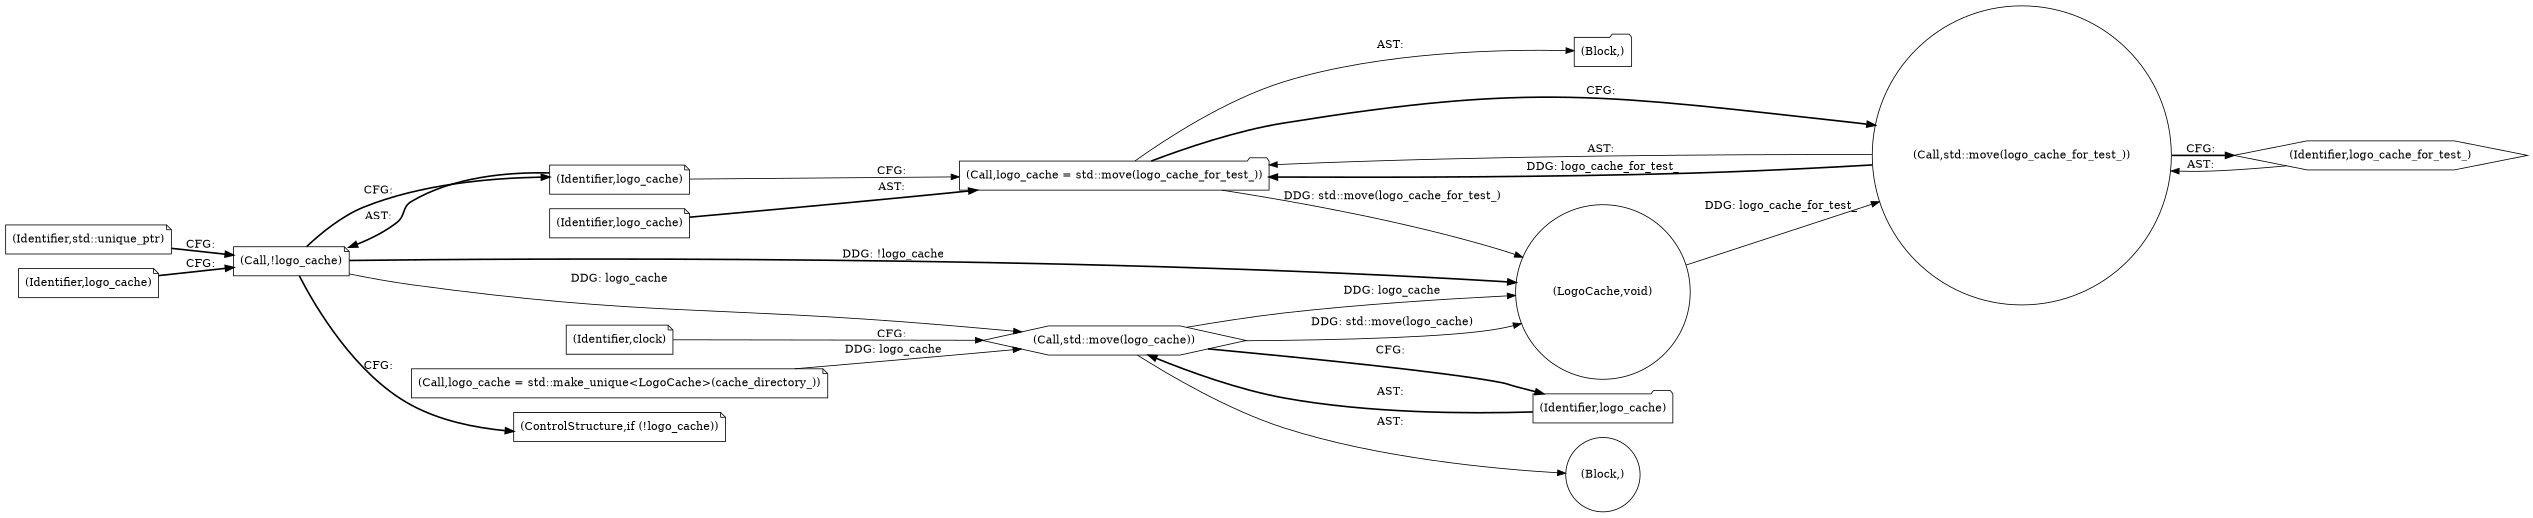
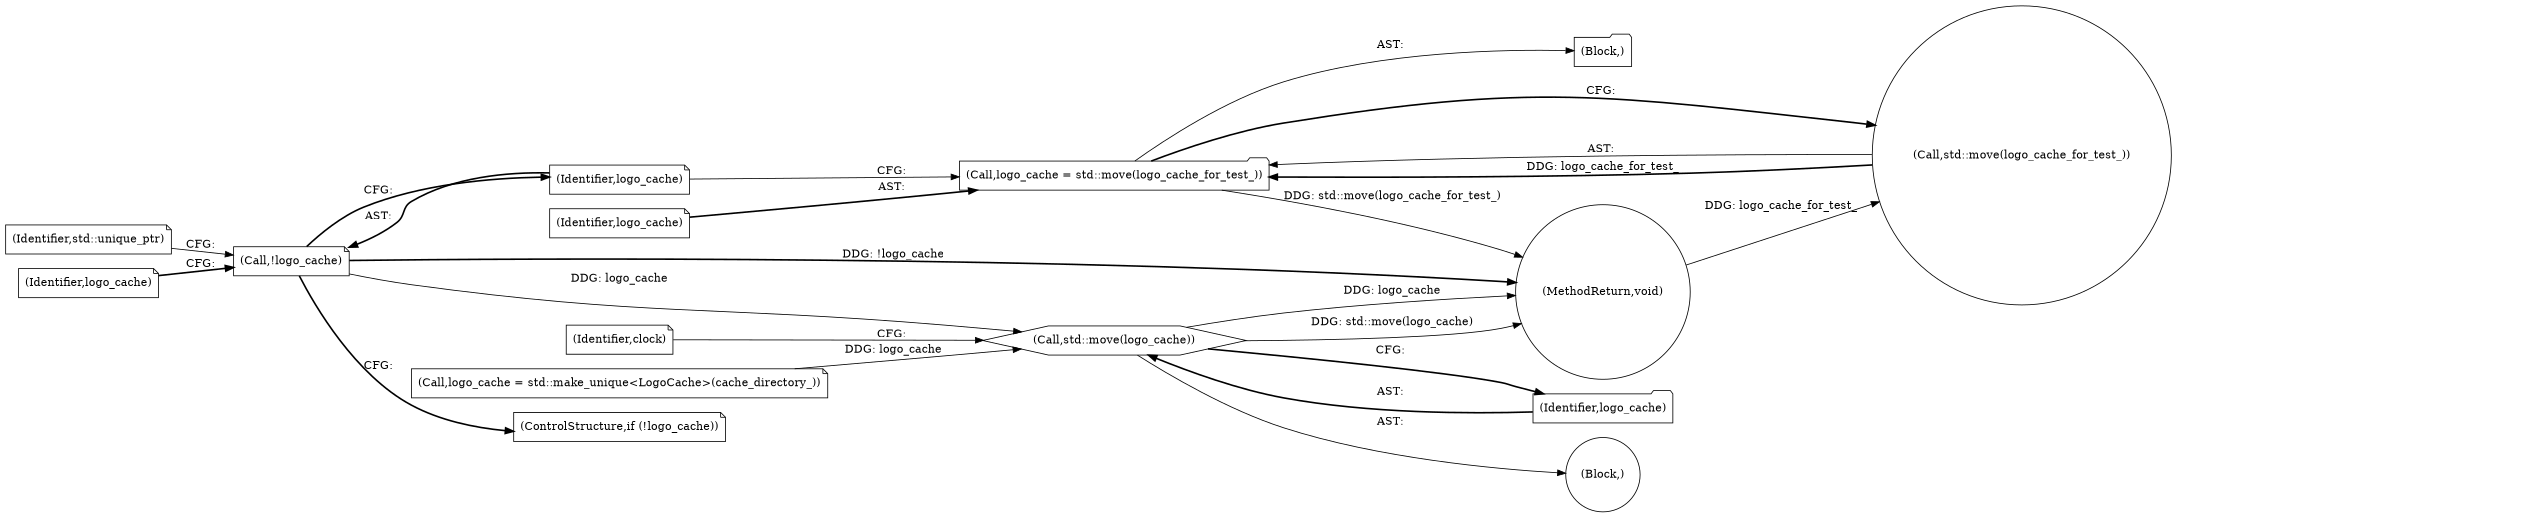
(2381, 155) -> none
(198, 251) -> (198, 251)
(1603, 292) -> (1603, 292)
